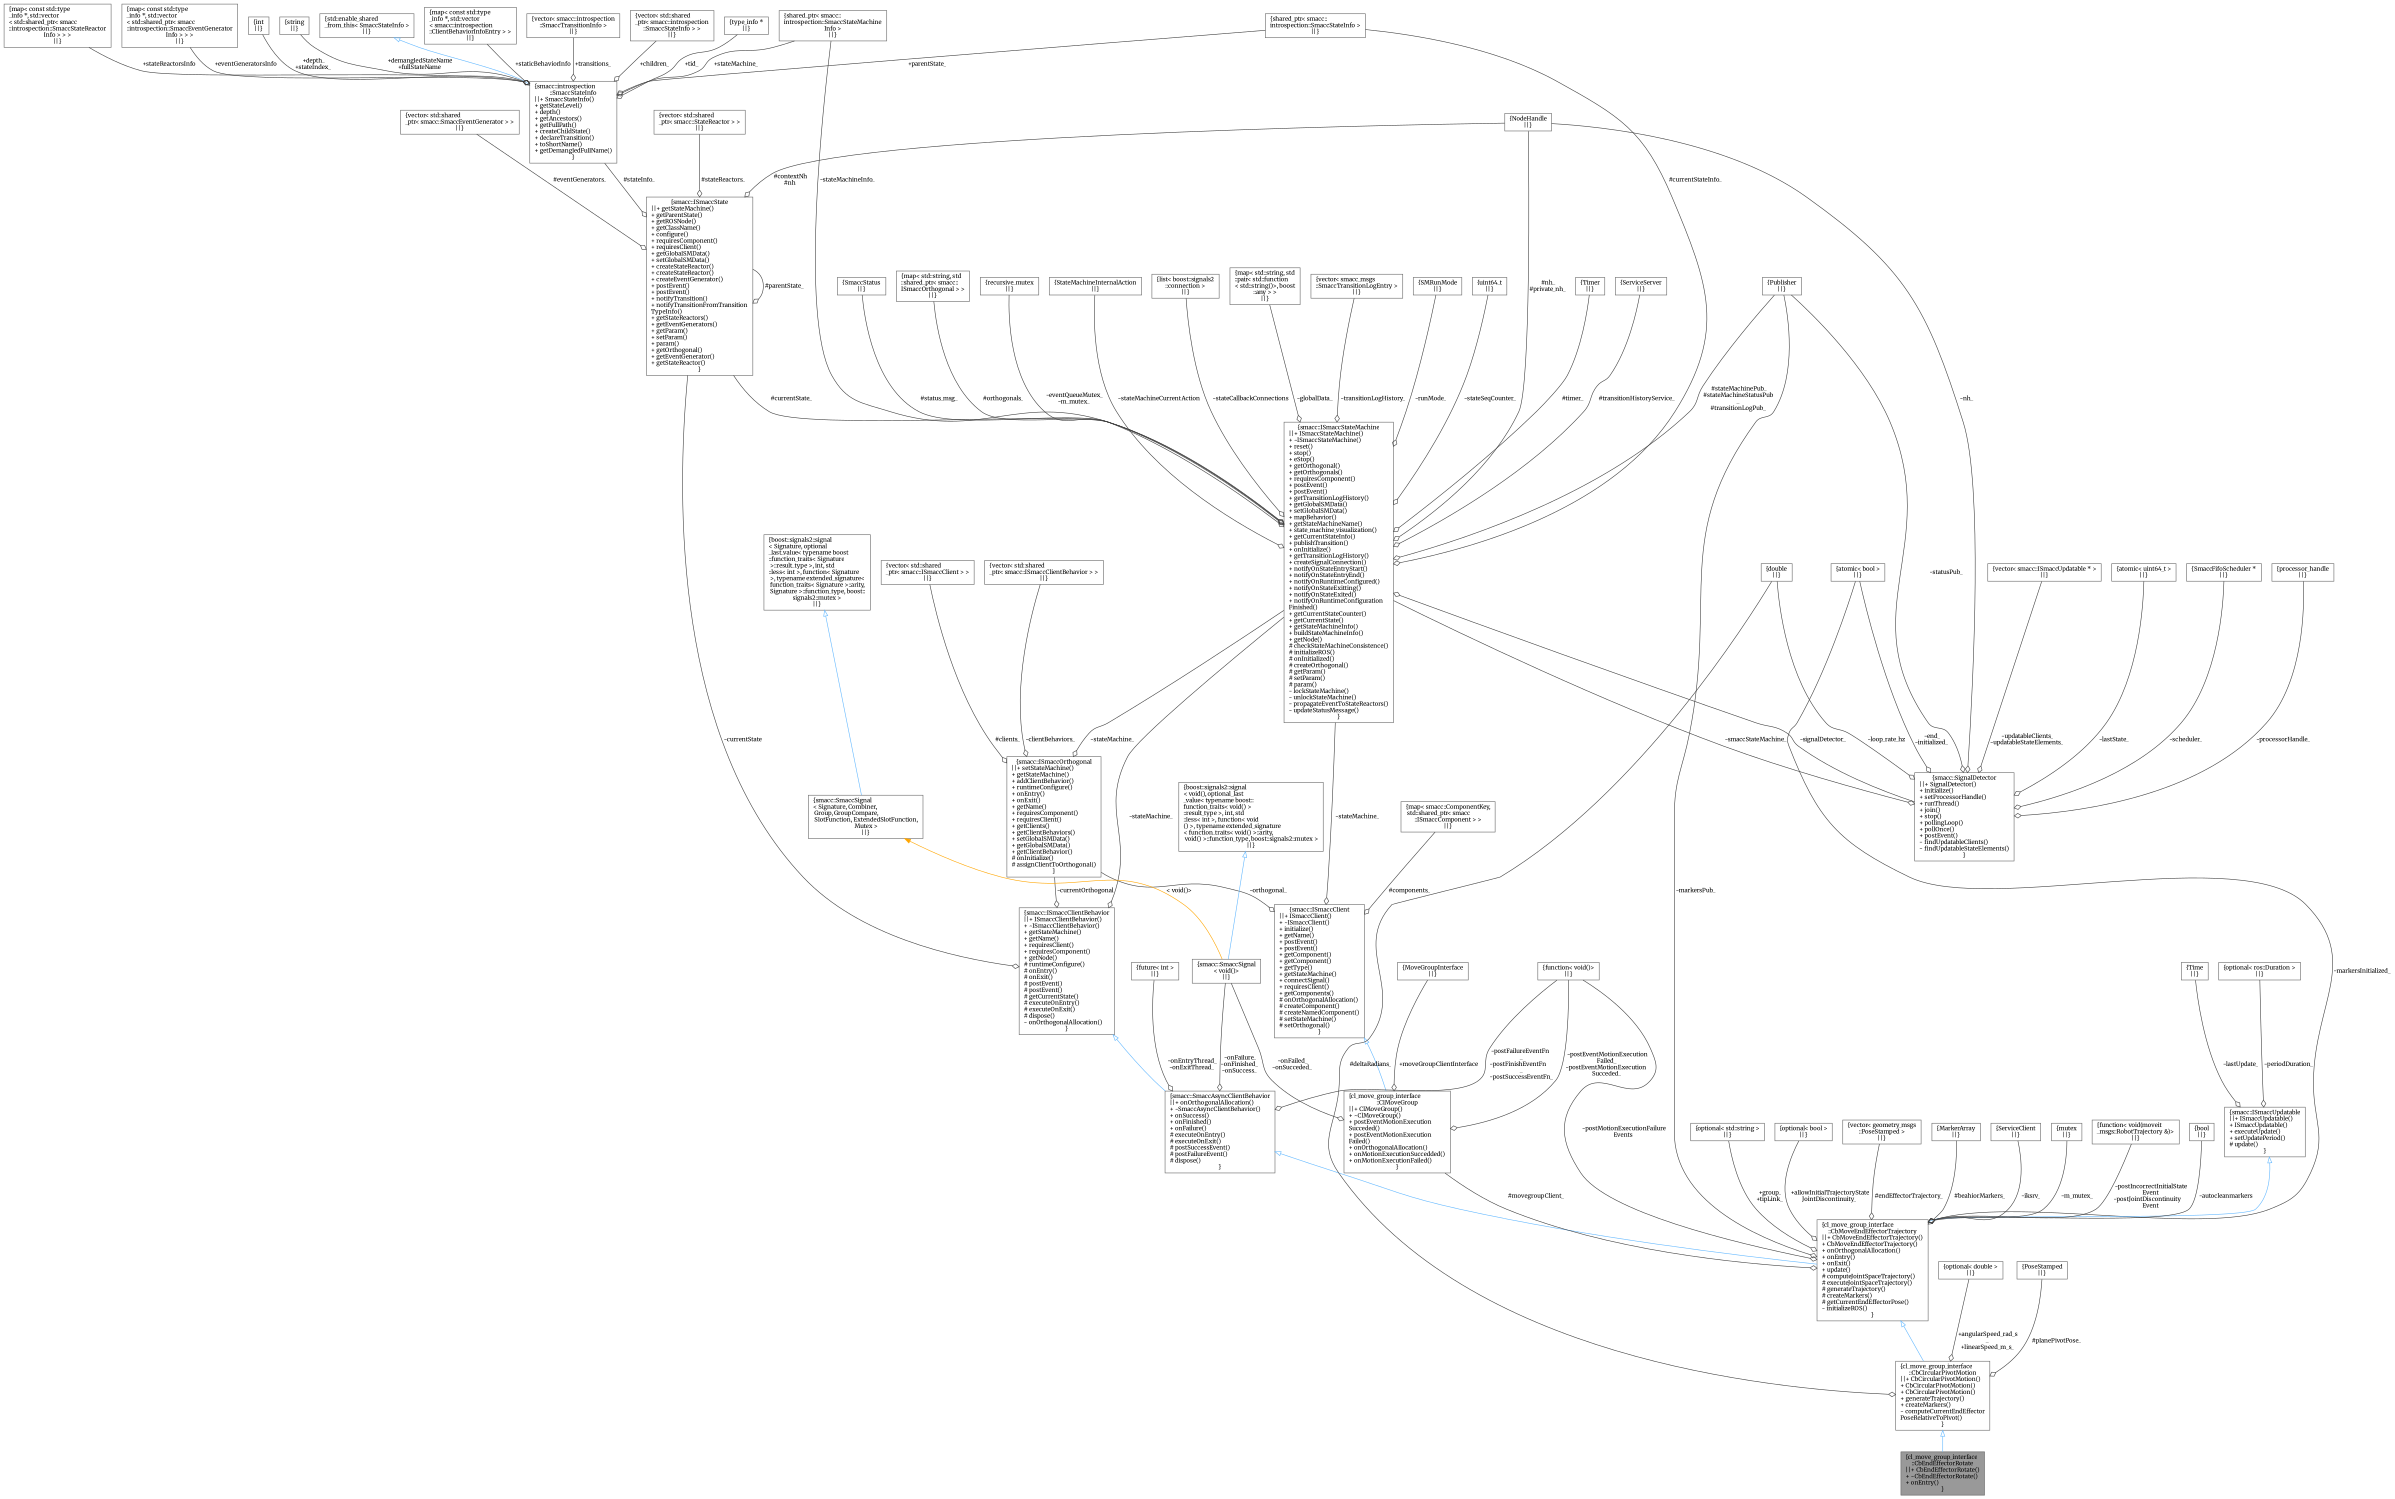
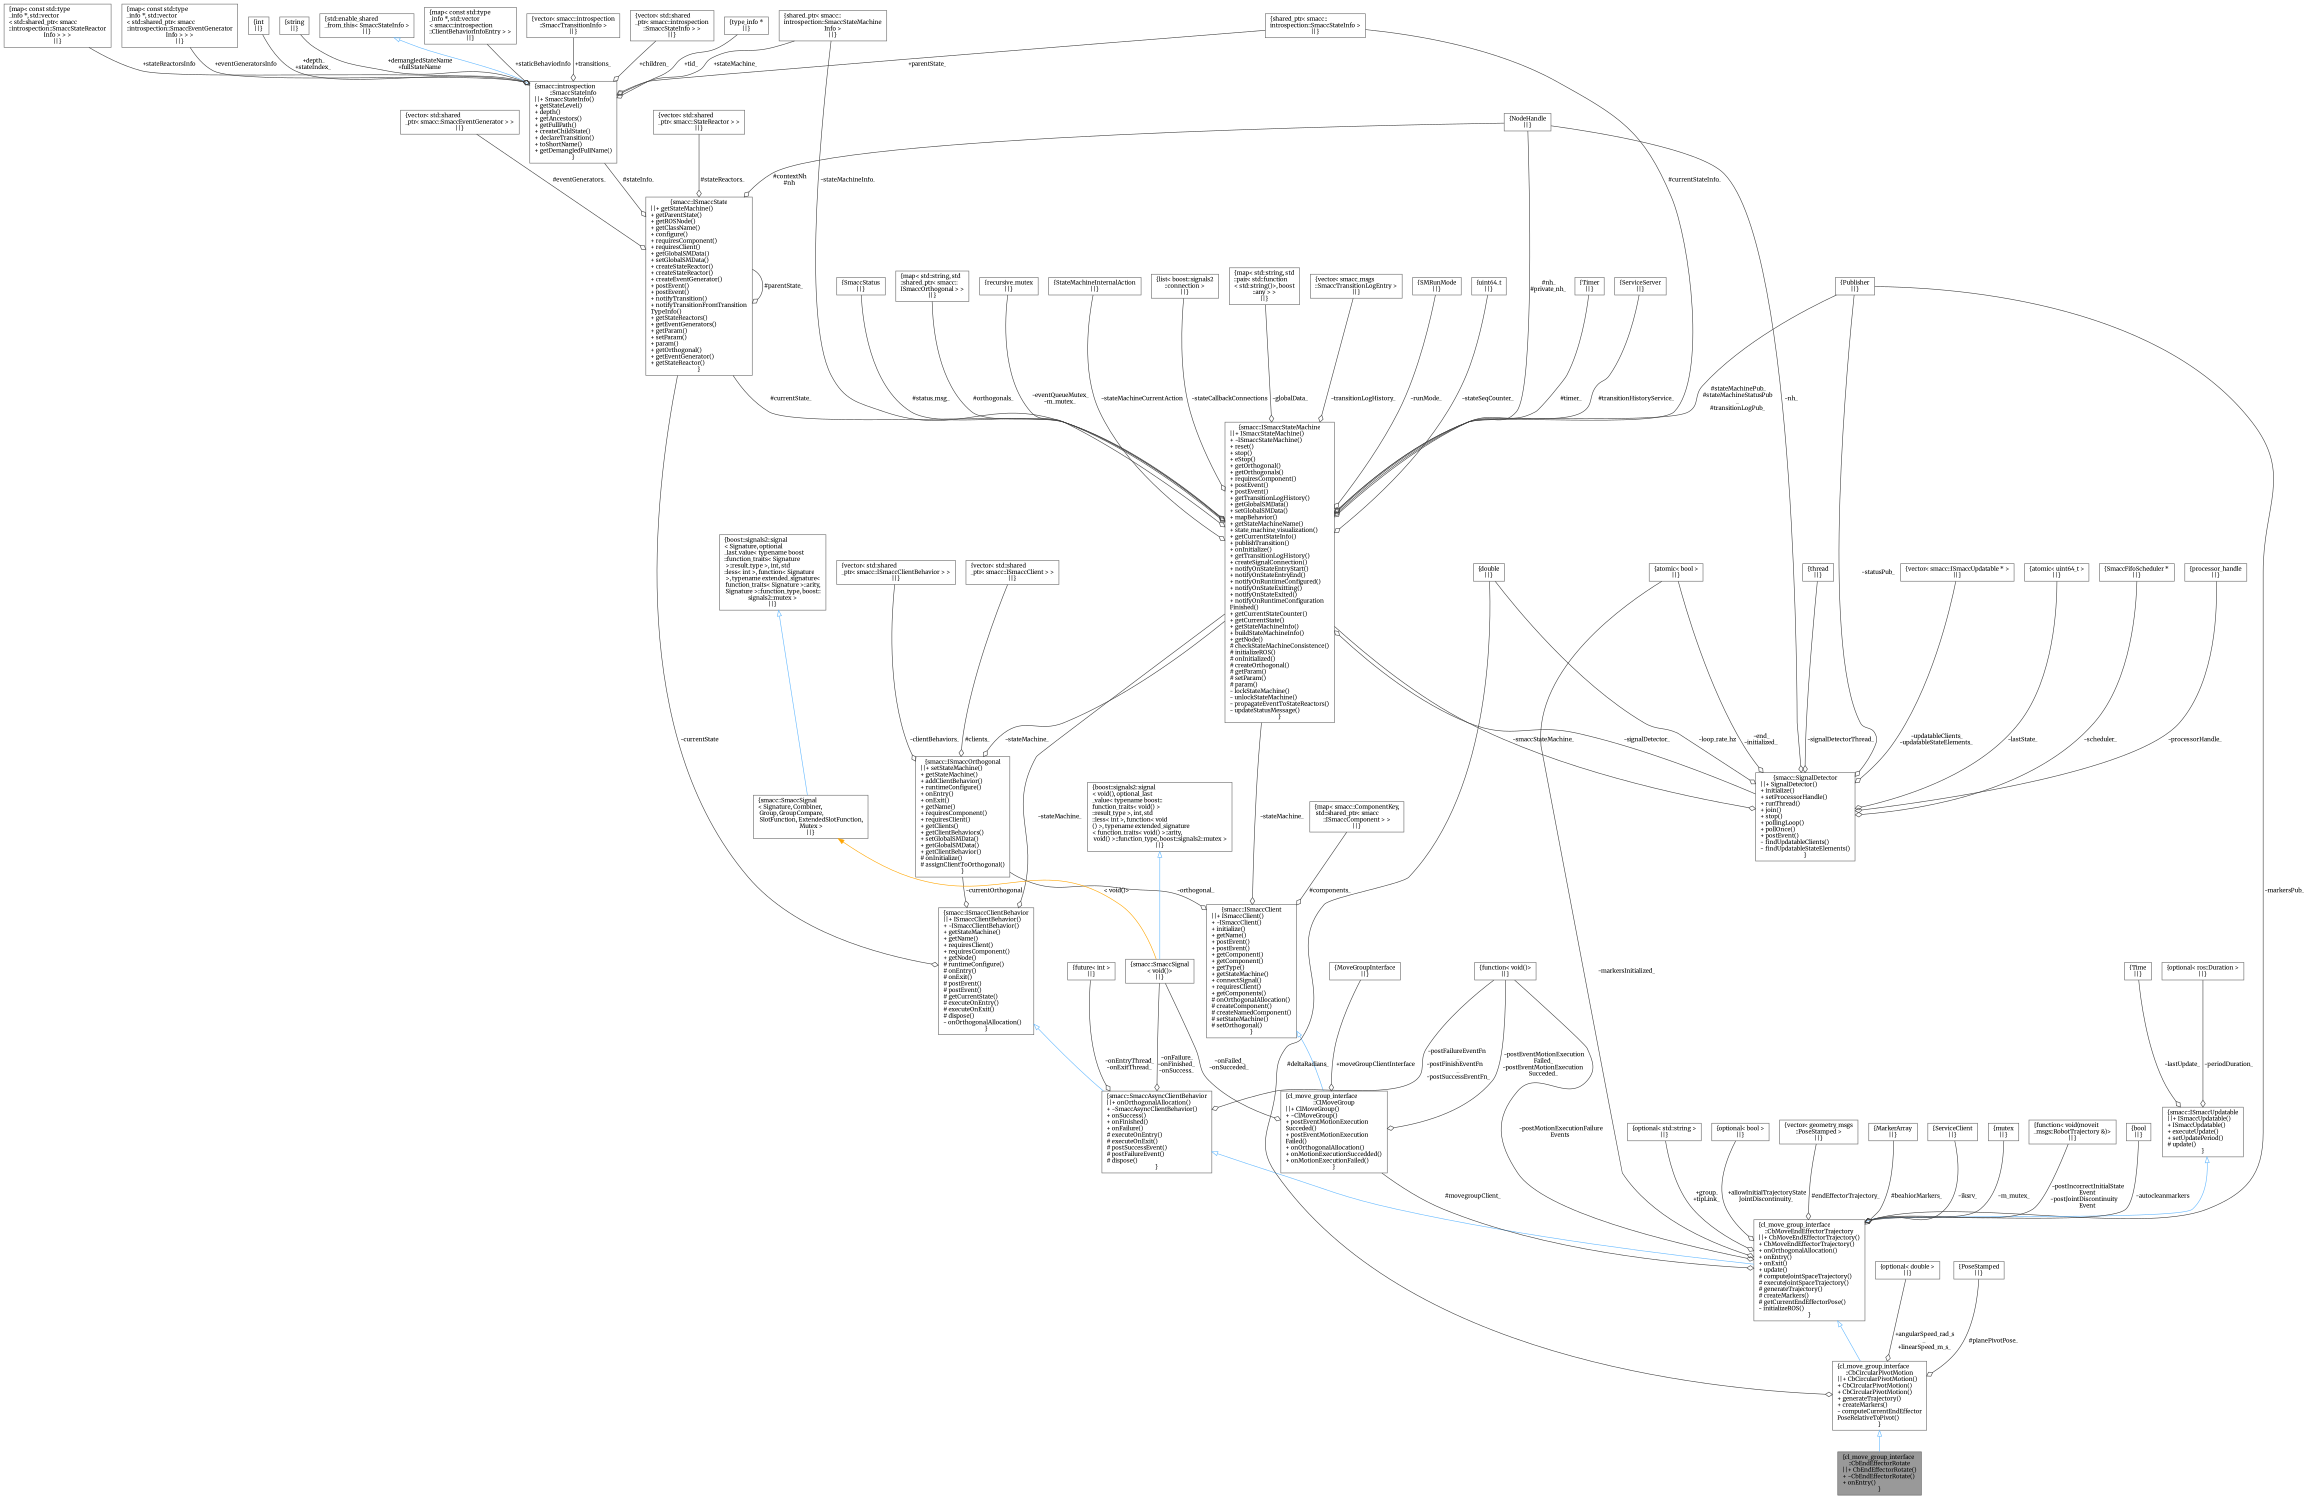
none -> (1818, 572)
